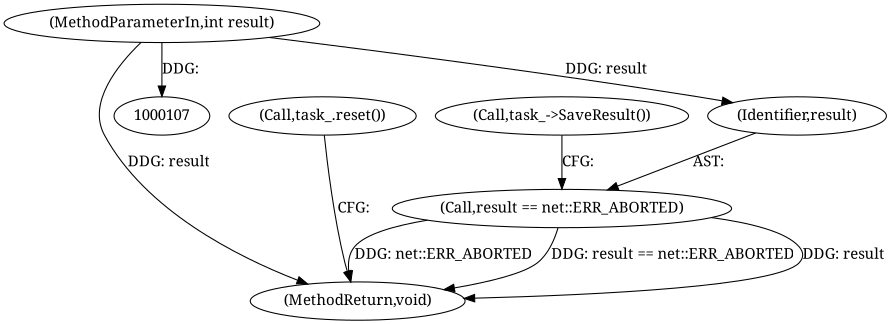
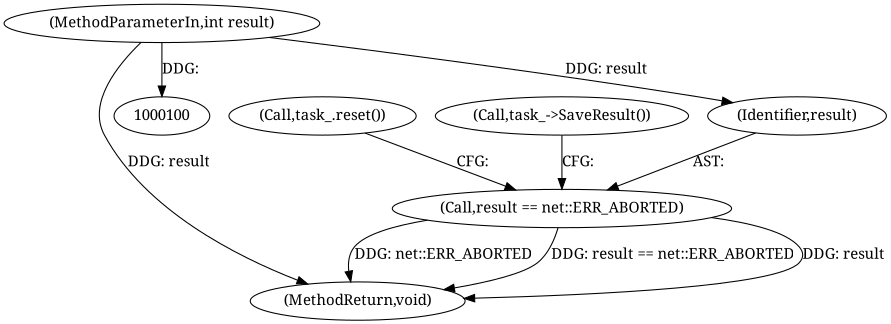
(162, 116) -> (162, 116)
(333, 204) -> (435, 160)
